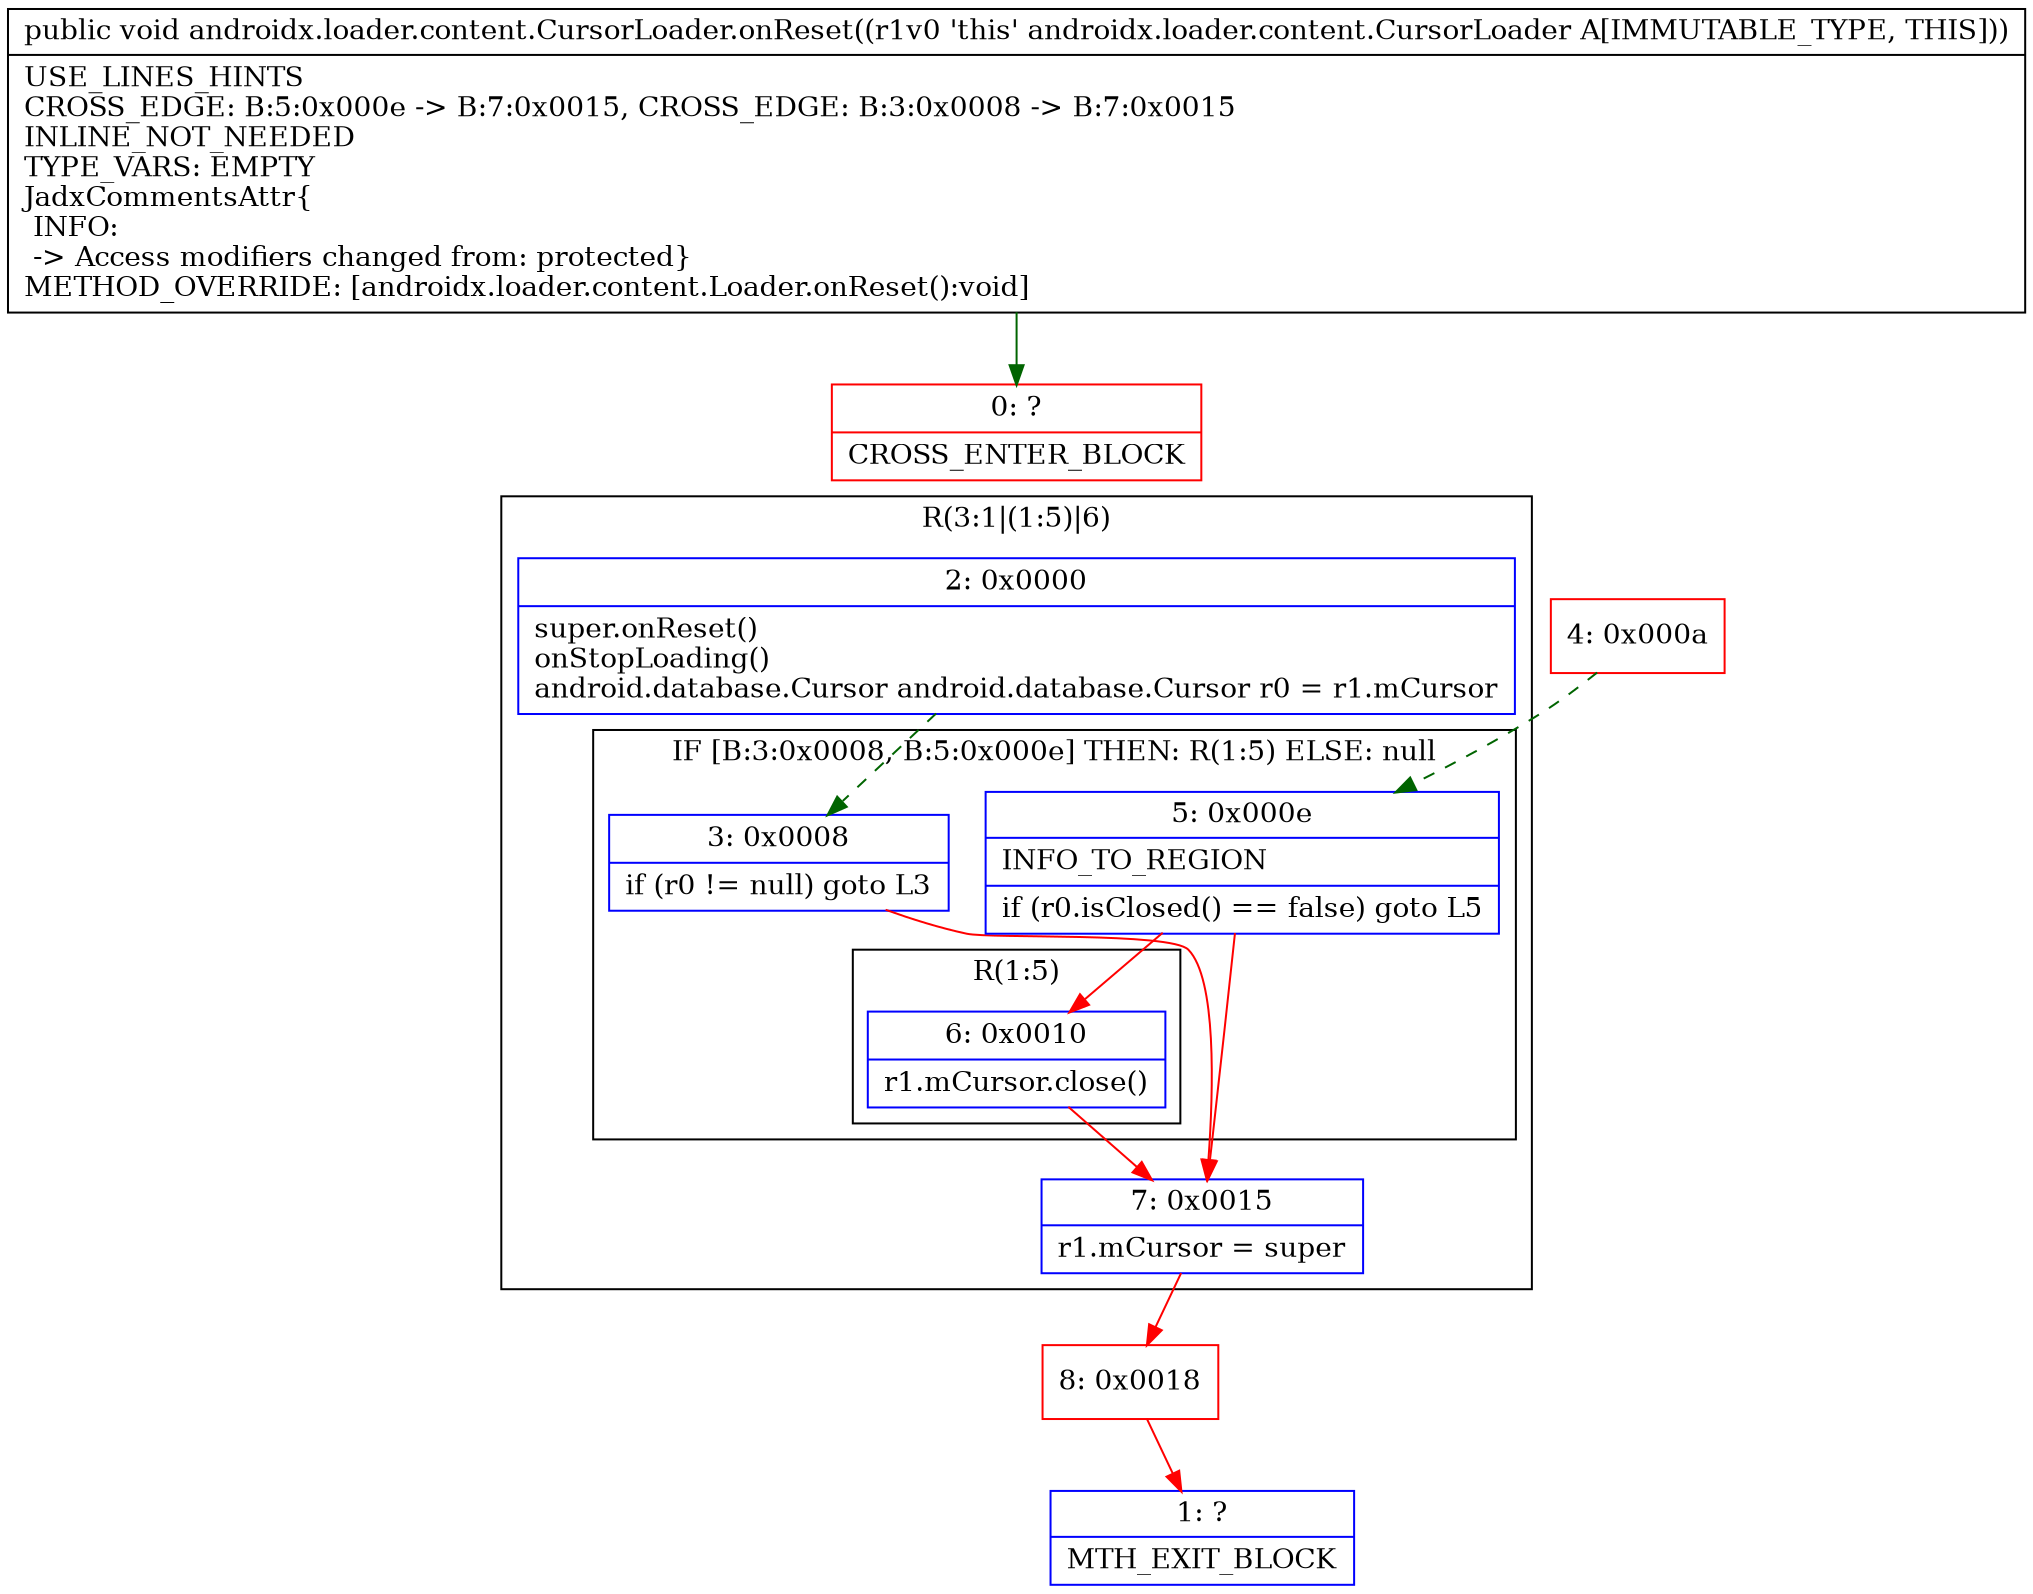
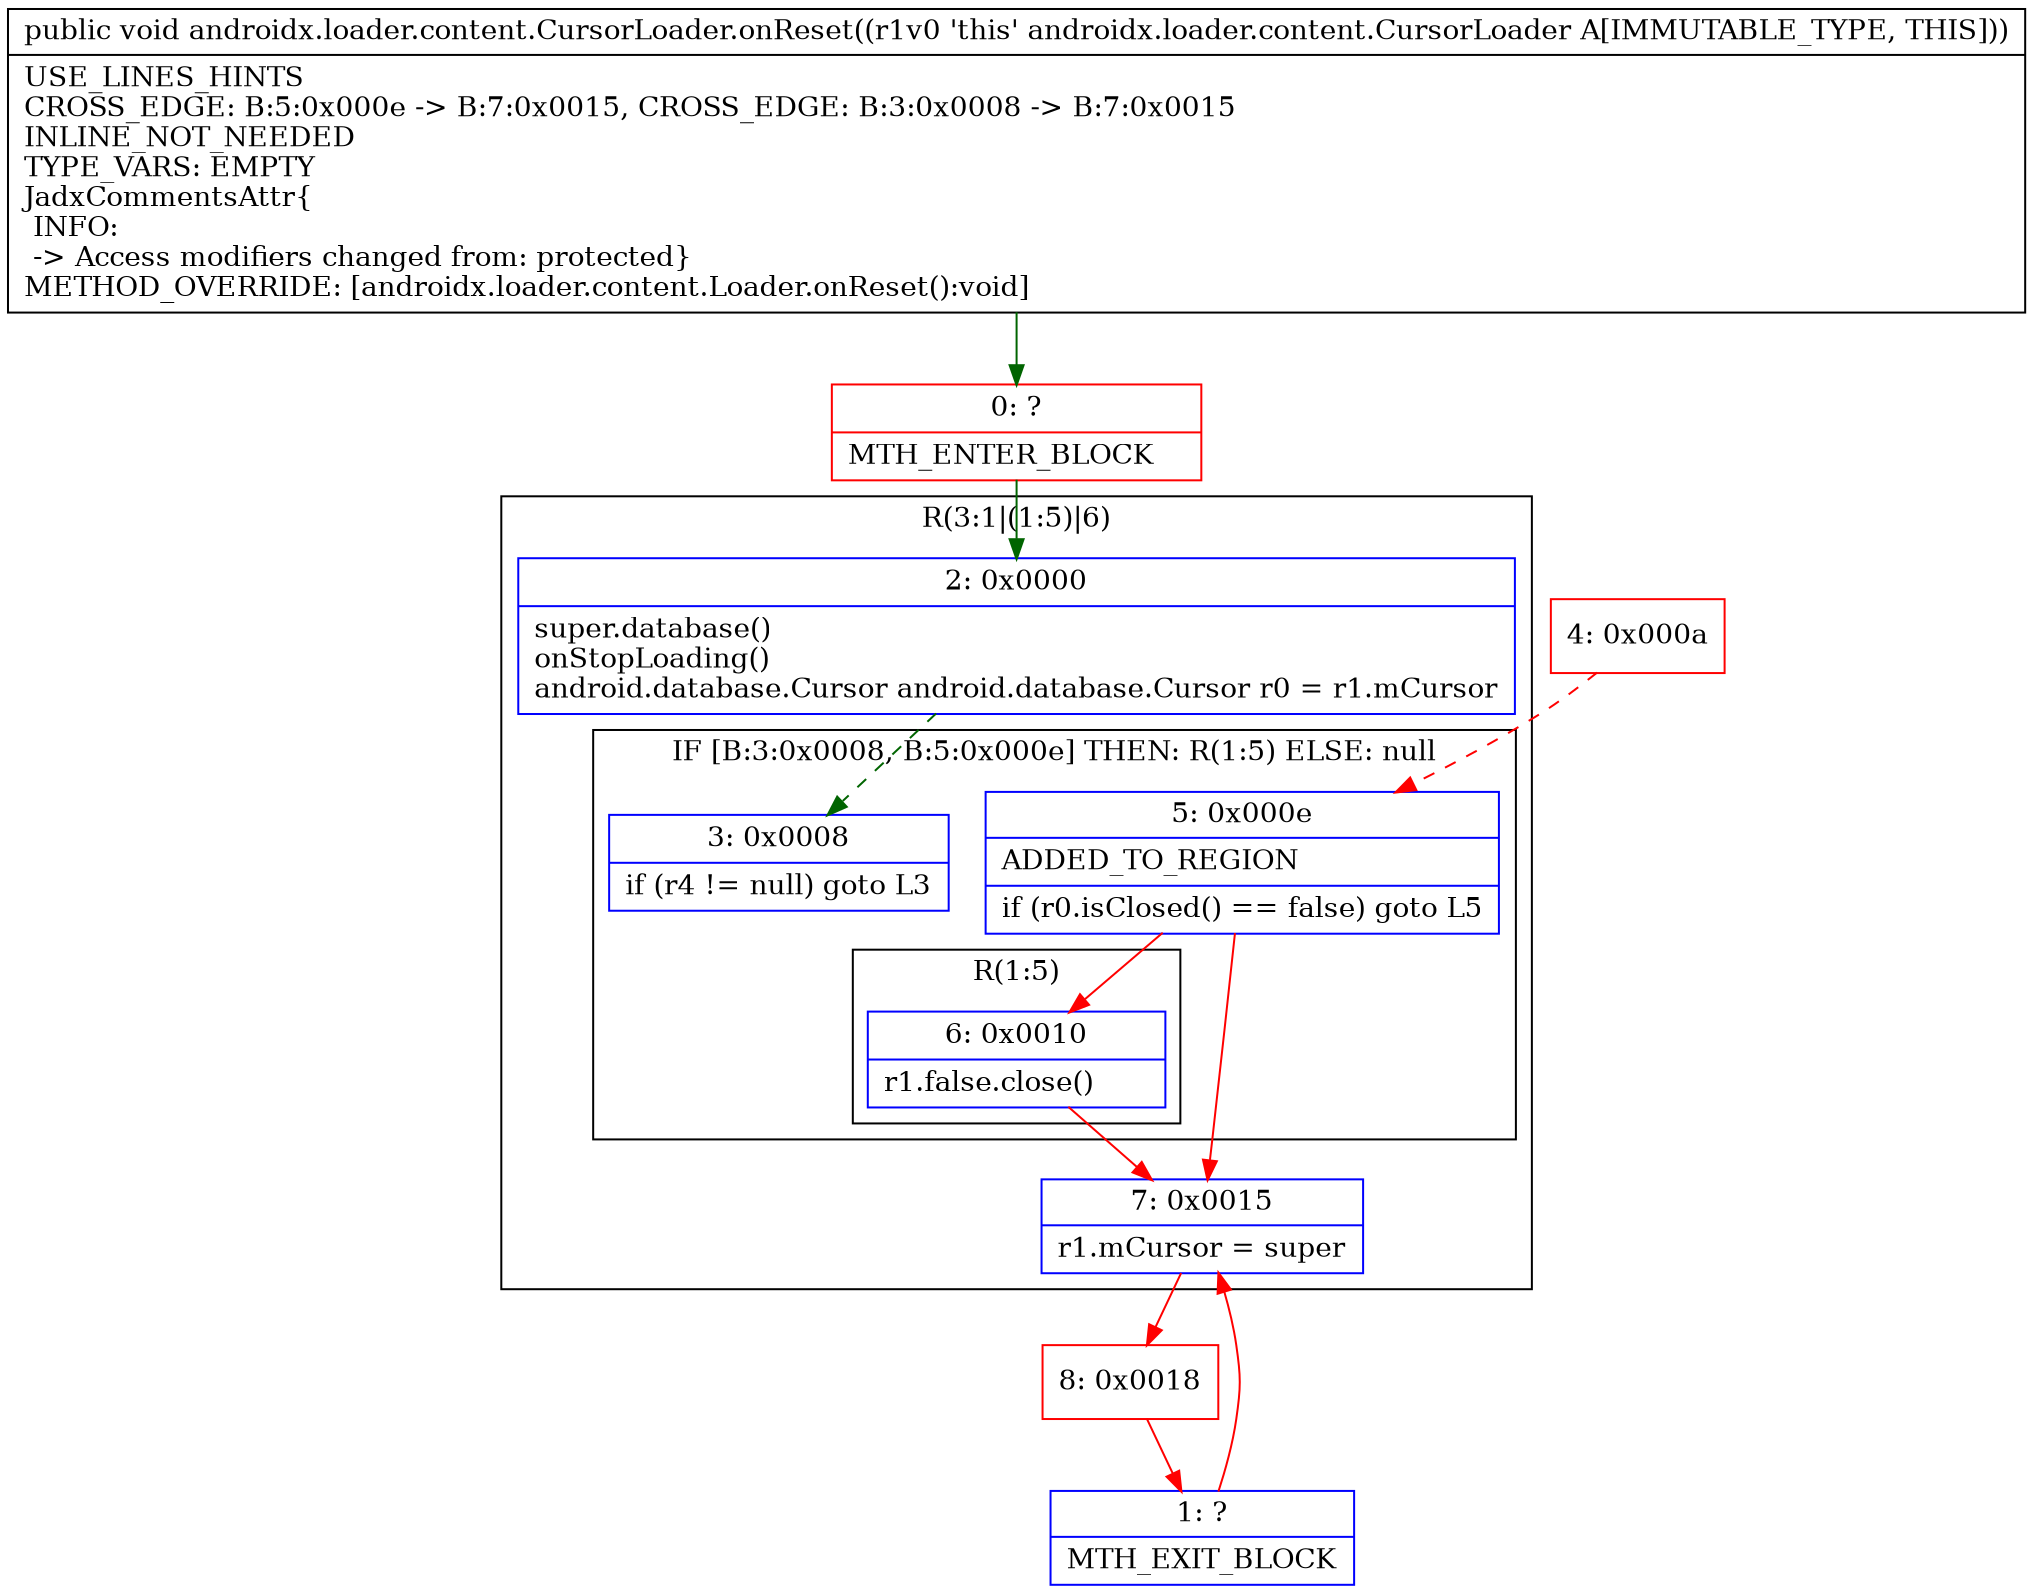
(1017, 455) -> (1002, 455)
none -> (1017, 509)
(646, 629) -> (653, 629)
(1490, 744) -> (1490, 744)
(1134, 861) -> (1150, 861)
(779, 886) -> (779, 886)
(1091, 937) -> (1239, 1392)
(1017, 1082) -> (990, 1082)
